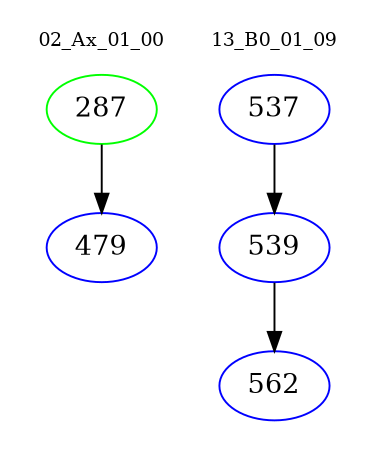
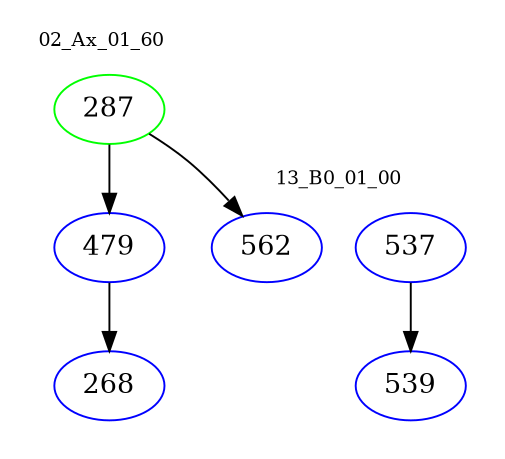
(102, 41) -> (102, 41)
(274, 41) -> (339, 179)
(274, 307) -> (209, 180)
none -> (109, 386)
